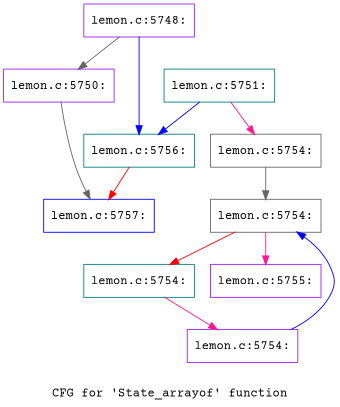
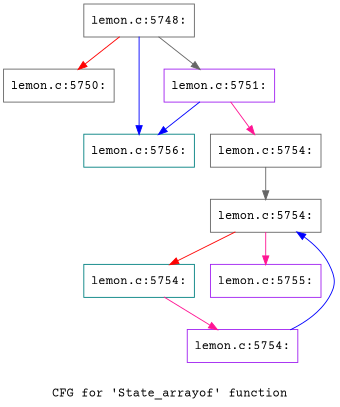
(139, 21) -> (139, 21)
(102, 50) -> (102, 50)
none -> (176, 50)
(59, 86) -> (59, 86)
(219, 86) -> (219, 86)
(99, 216) -> none
